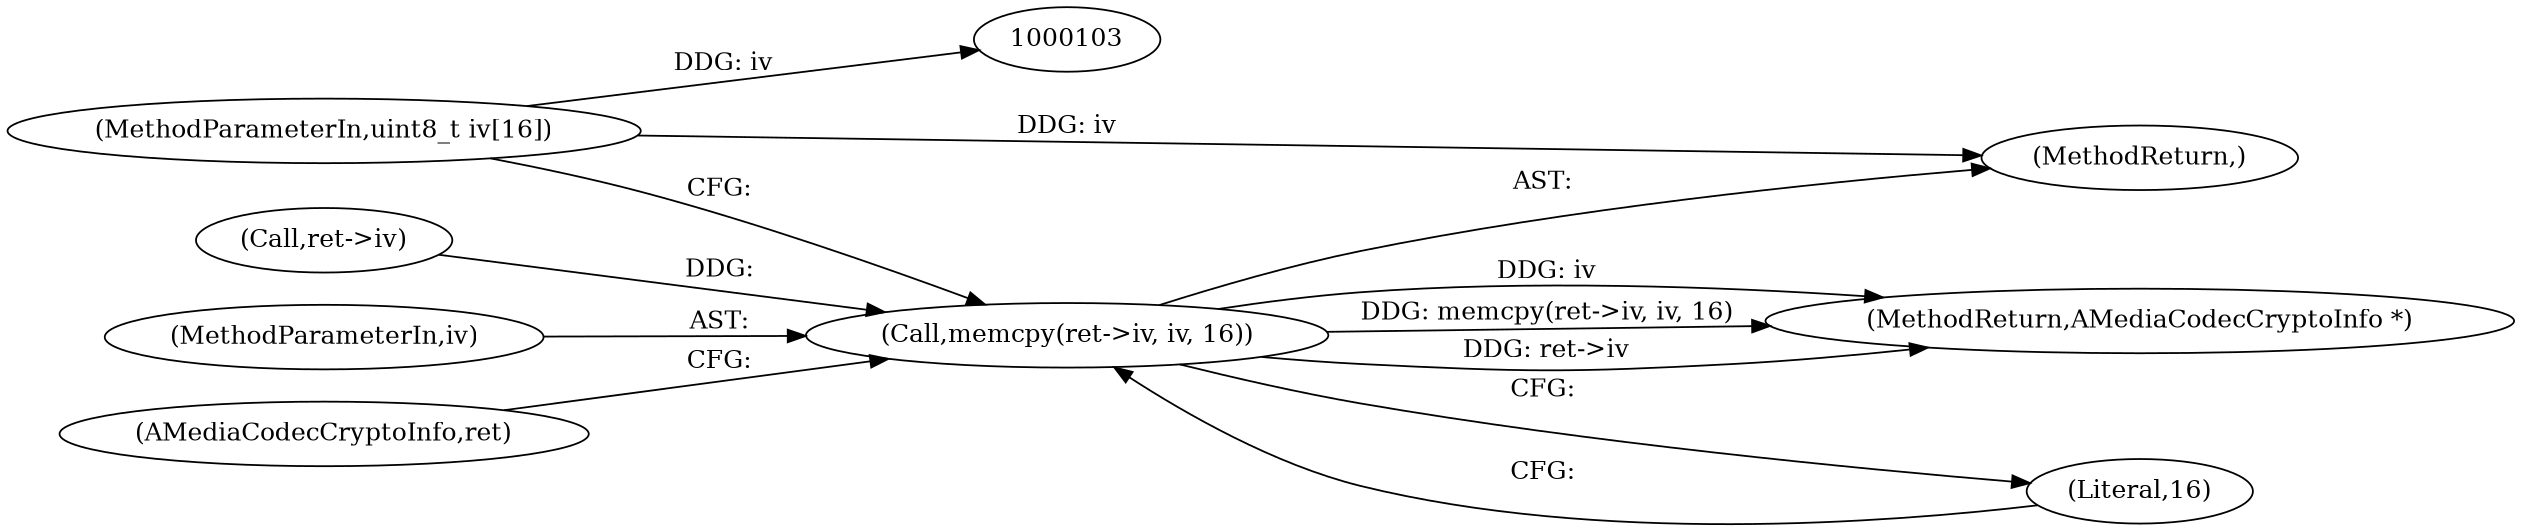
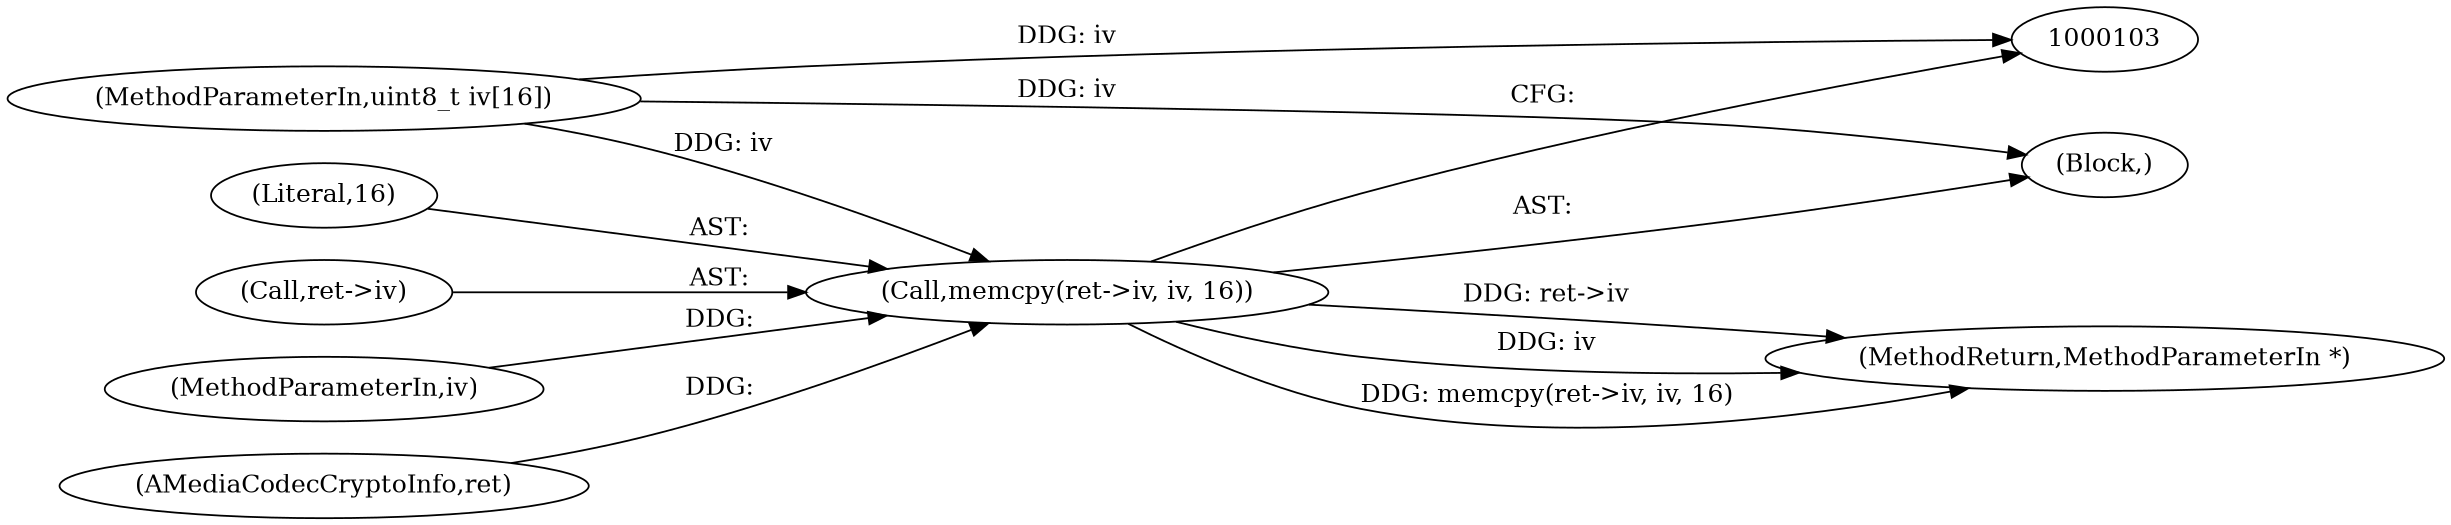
(2140, 158) -> (2105, 165)
(724, 189) -> (724, 144)
(724, 270) -> (724, 279)
(2140, 321) -> (2105, 359)
(724, 322) -> (724, 320)
(724, 361) -> (724, 388)
(1593, 438) -> (1573, 142)
(1547, 472) -> (724, 229)
